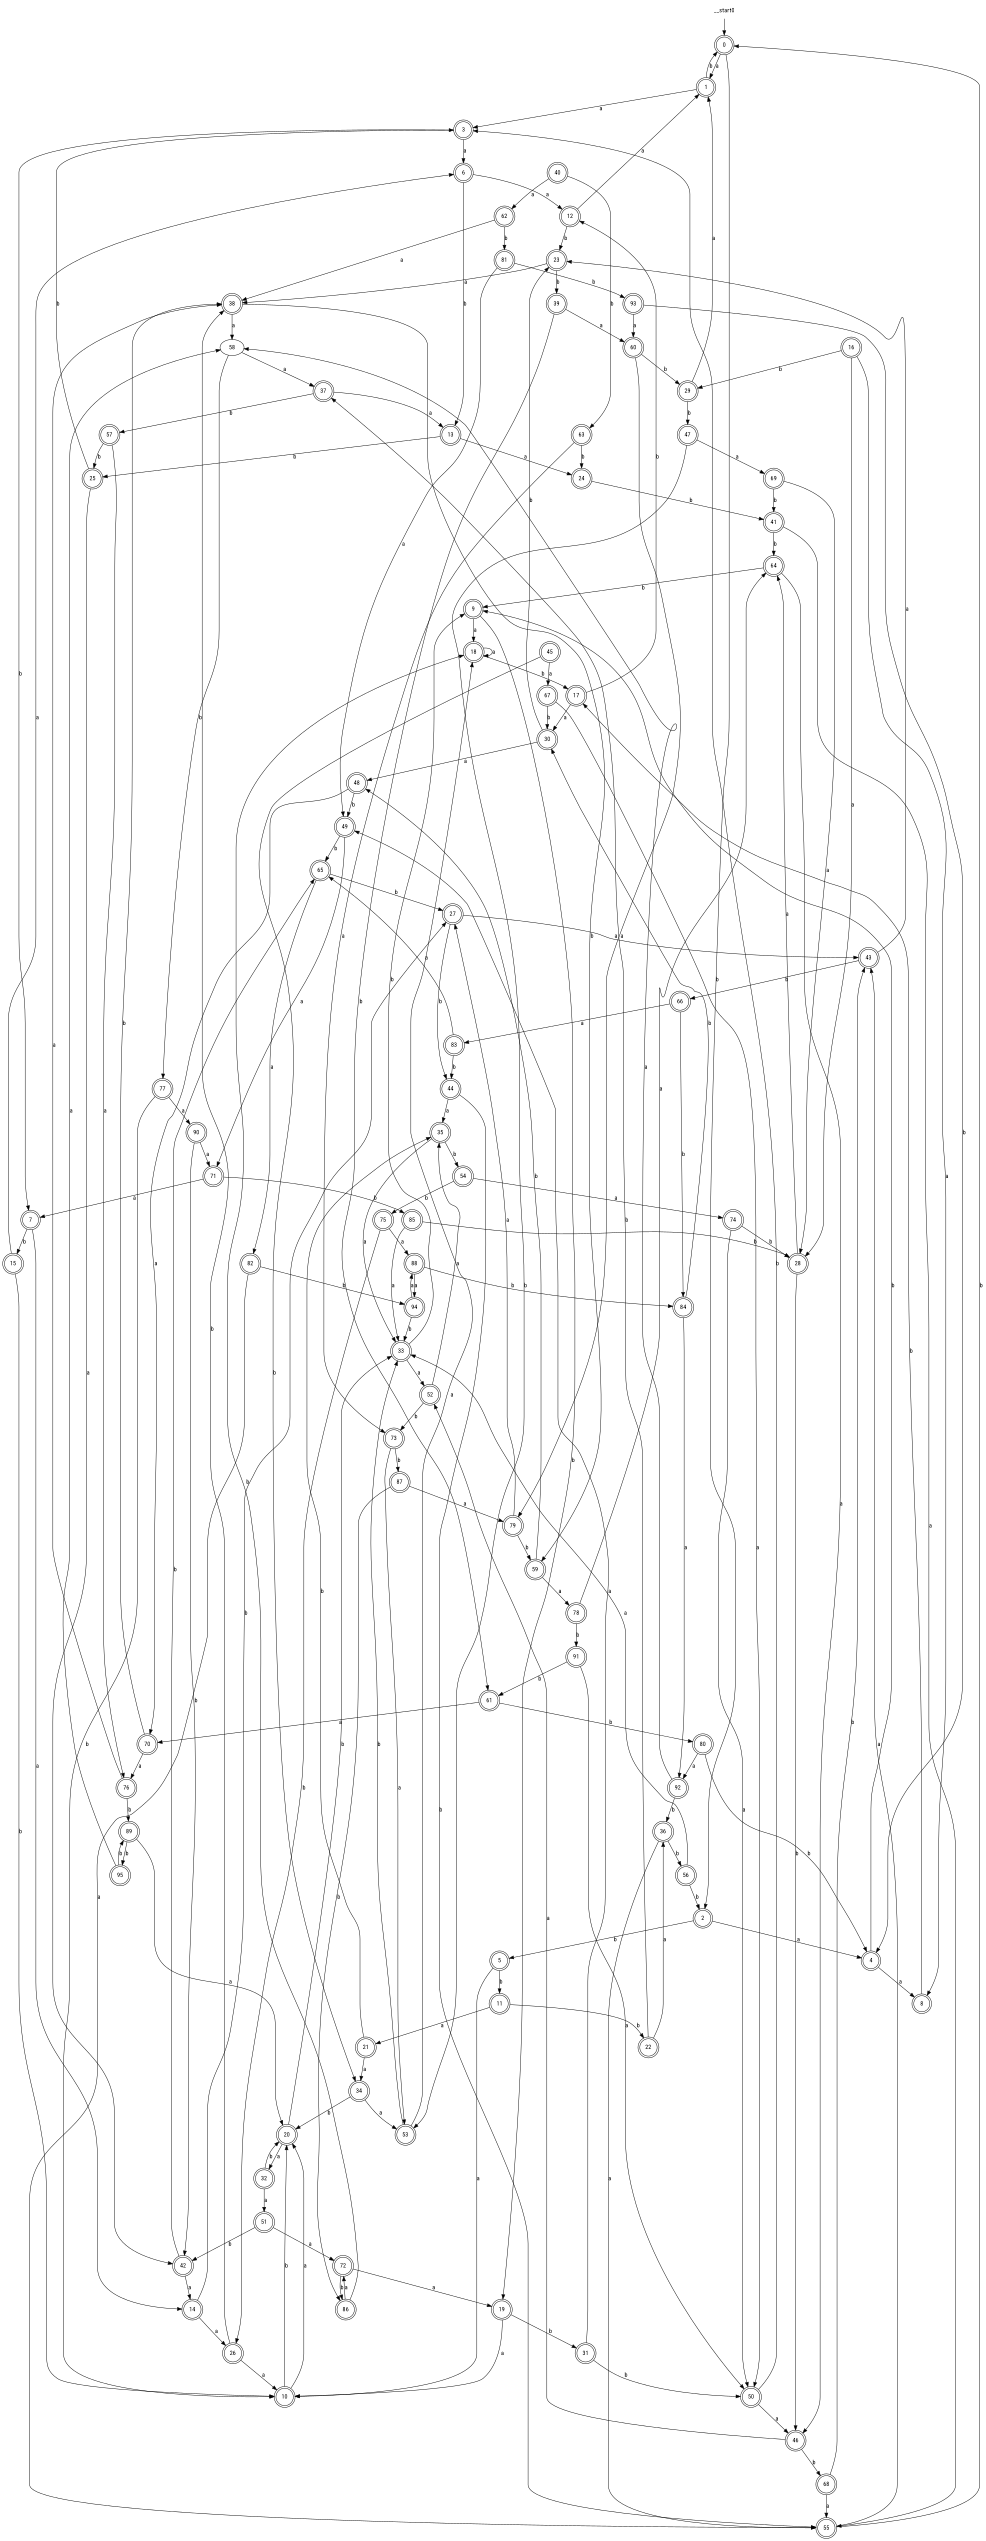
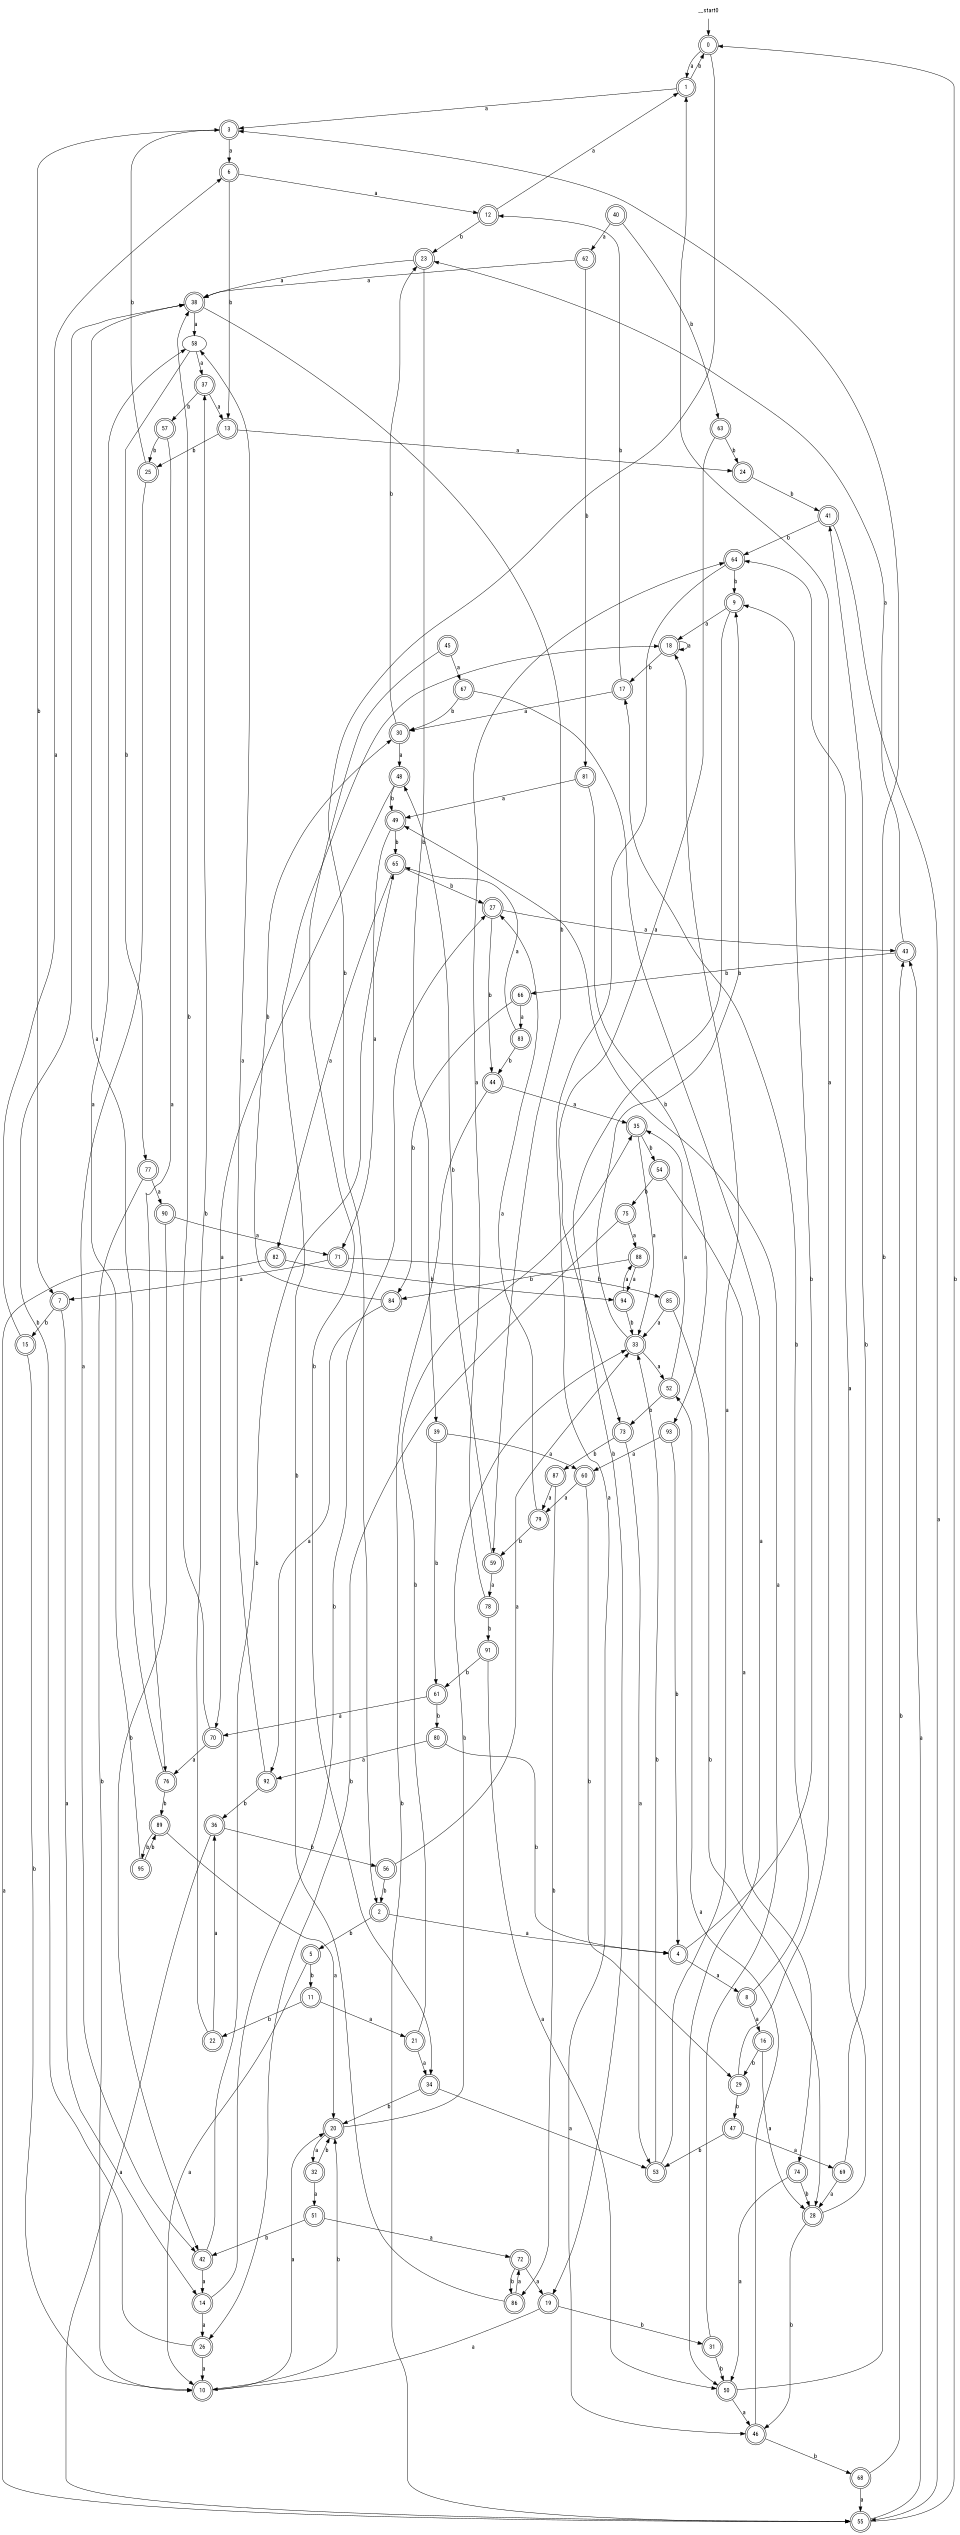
(945, 1163) -> (754, 2017)
